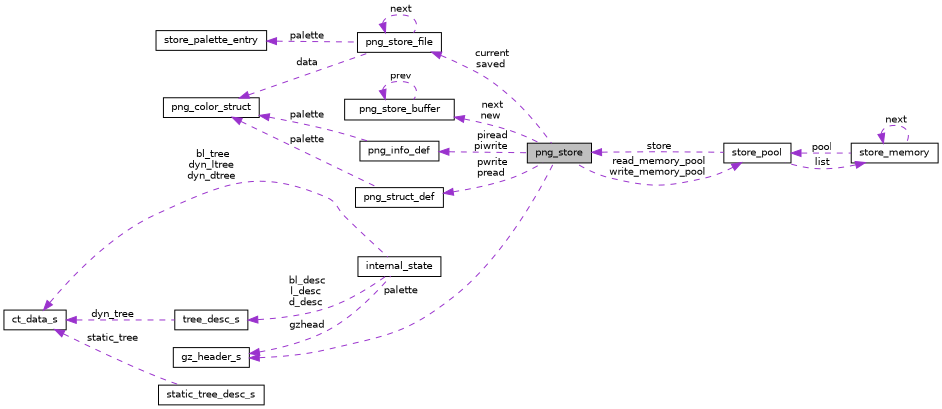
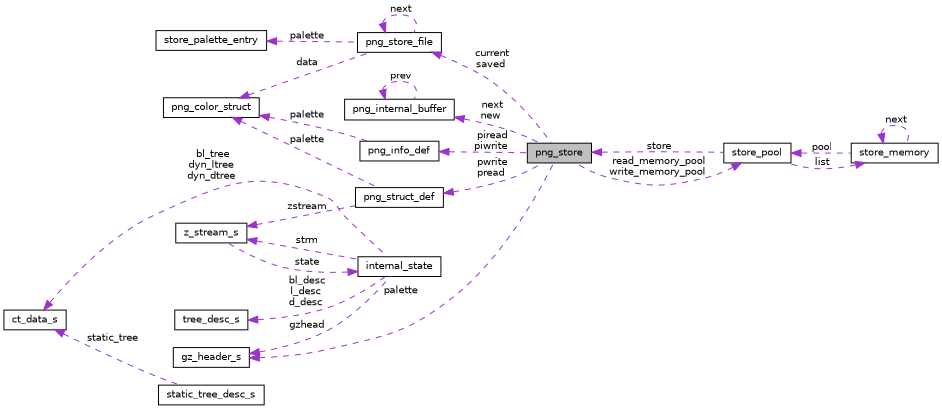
(399, 110) -> (399, 110)
none -> (211, 233)
(126, 320) -> none
